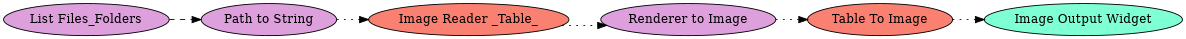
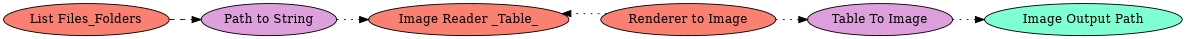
(86, 20) -> (86, 20)
(688, 20) -> (688, 20)
(880, 20) -> (880, 20)
(1083, 20) -> (1083, 20)
(580, 26) -> (589, 14)
